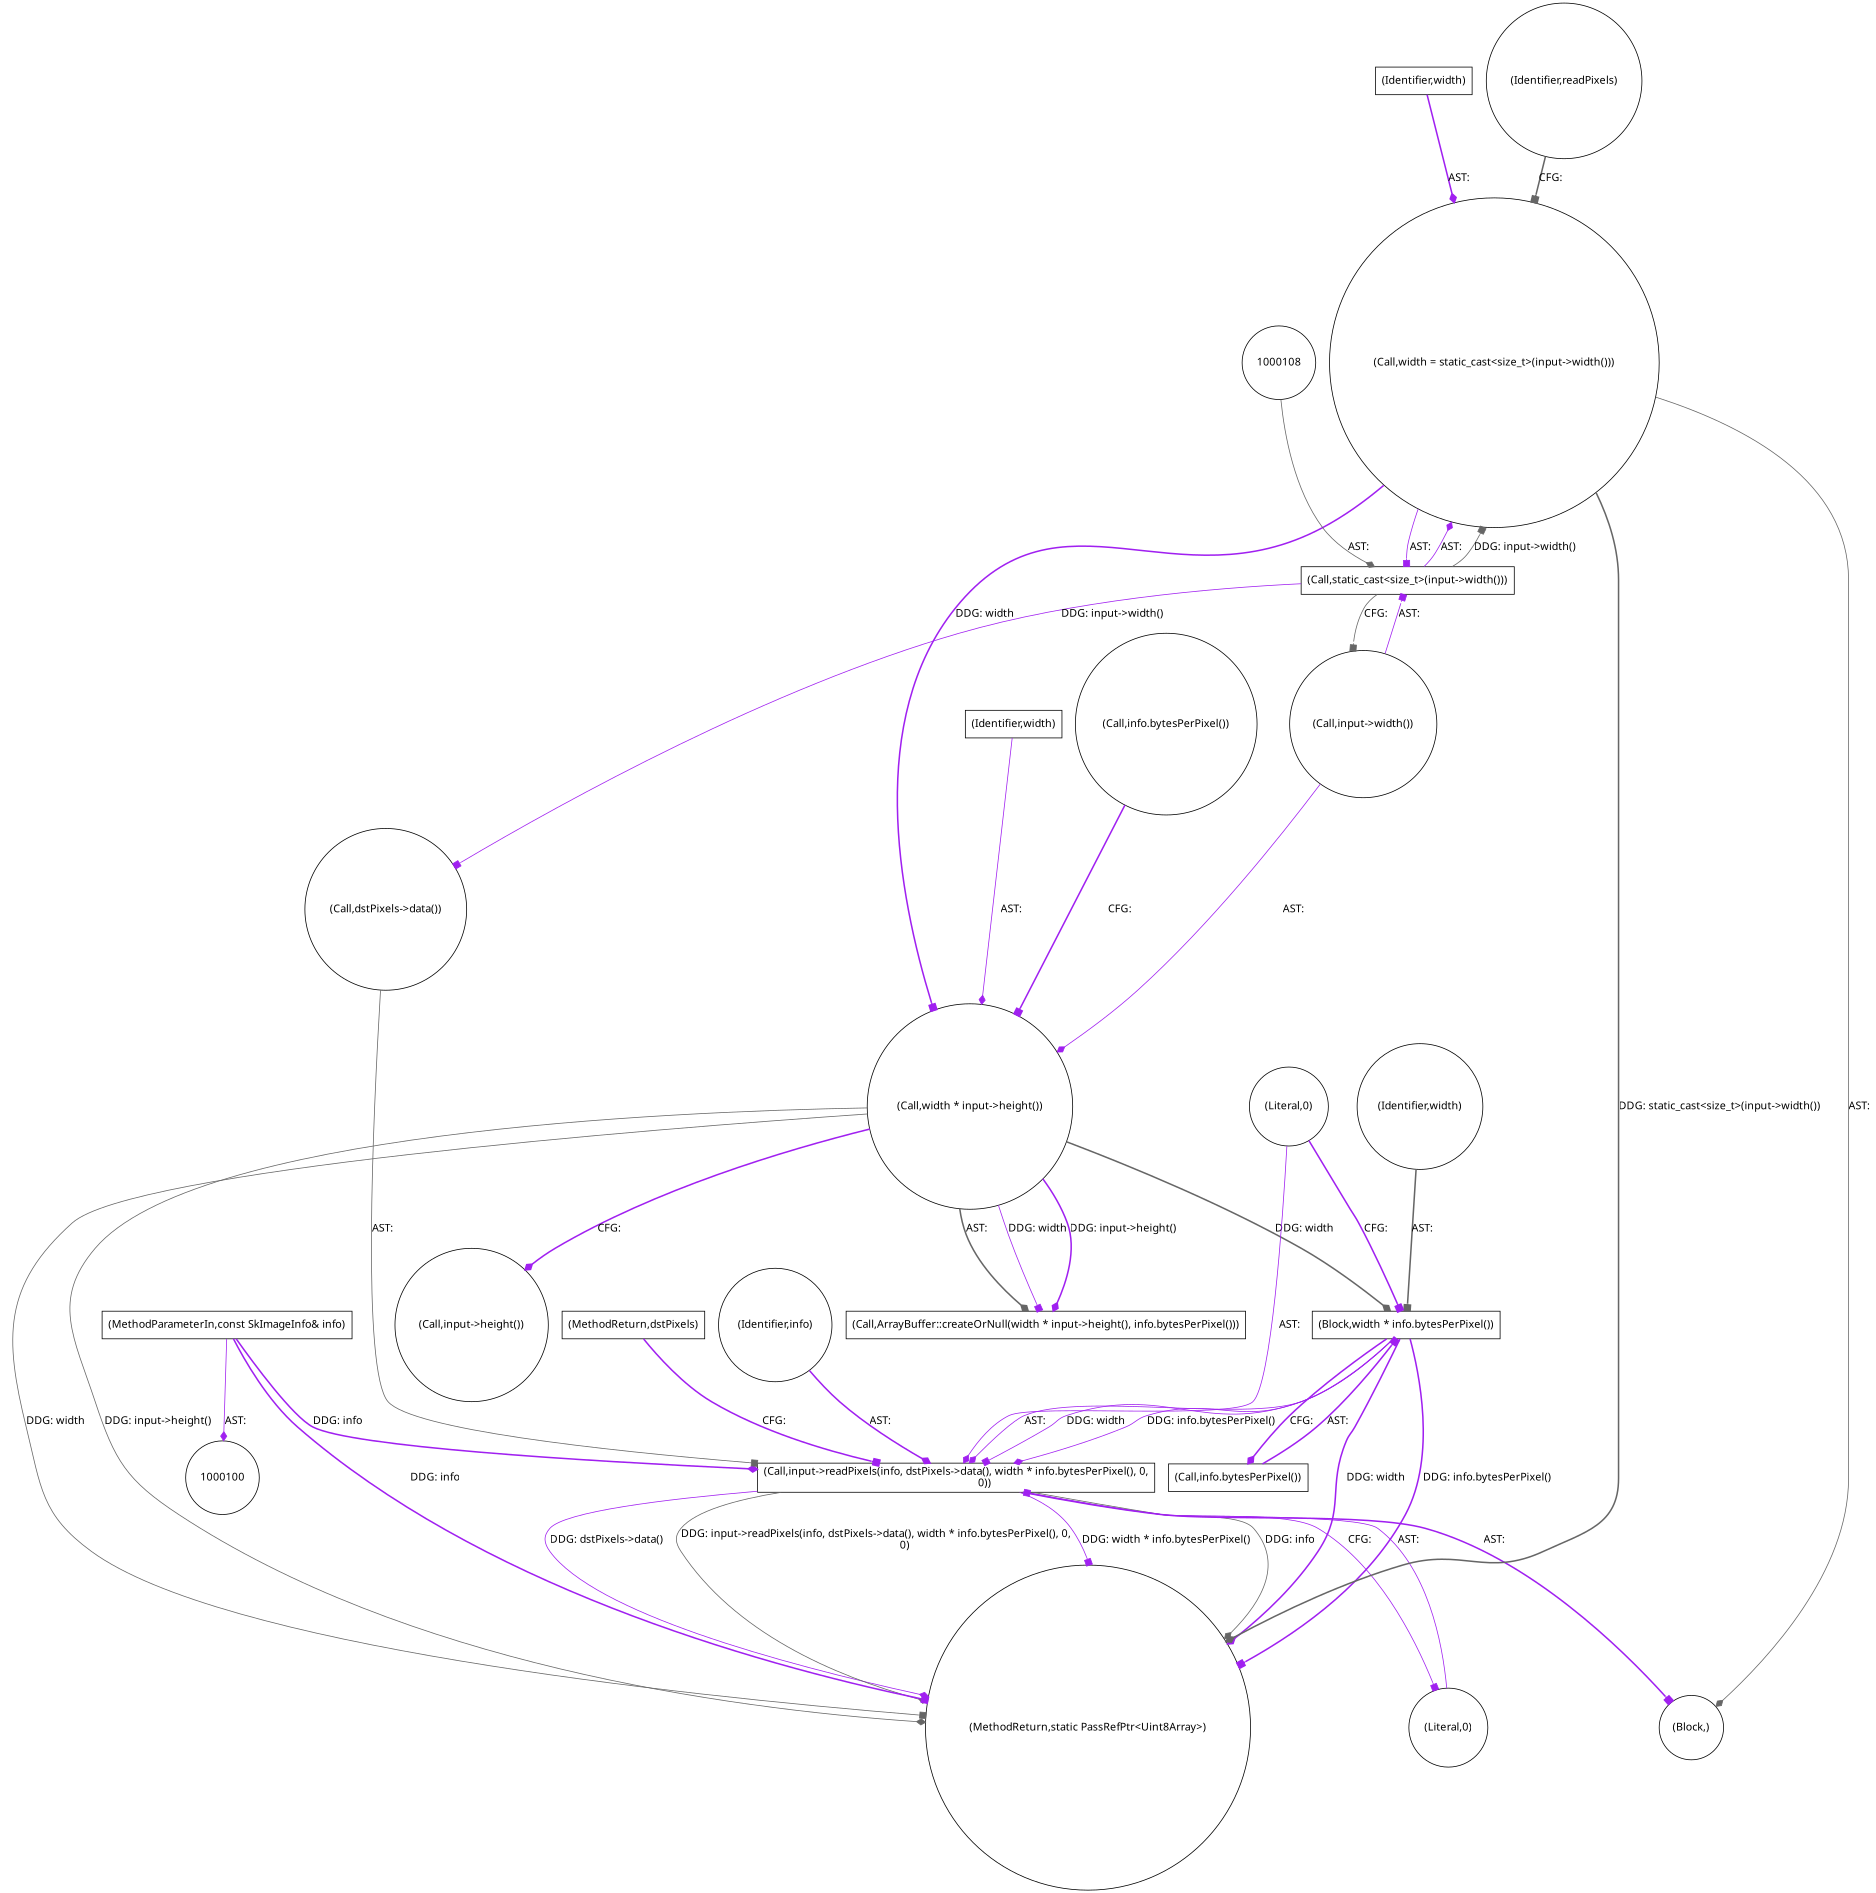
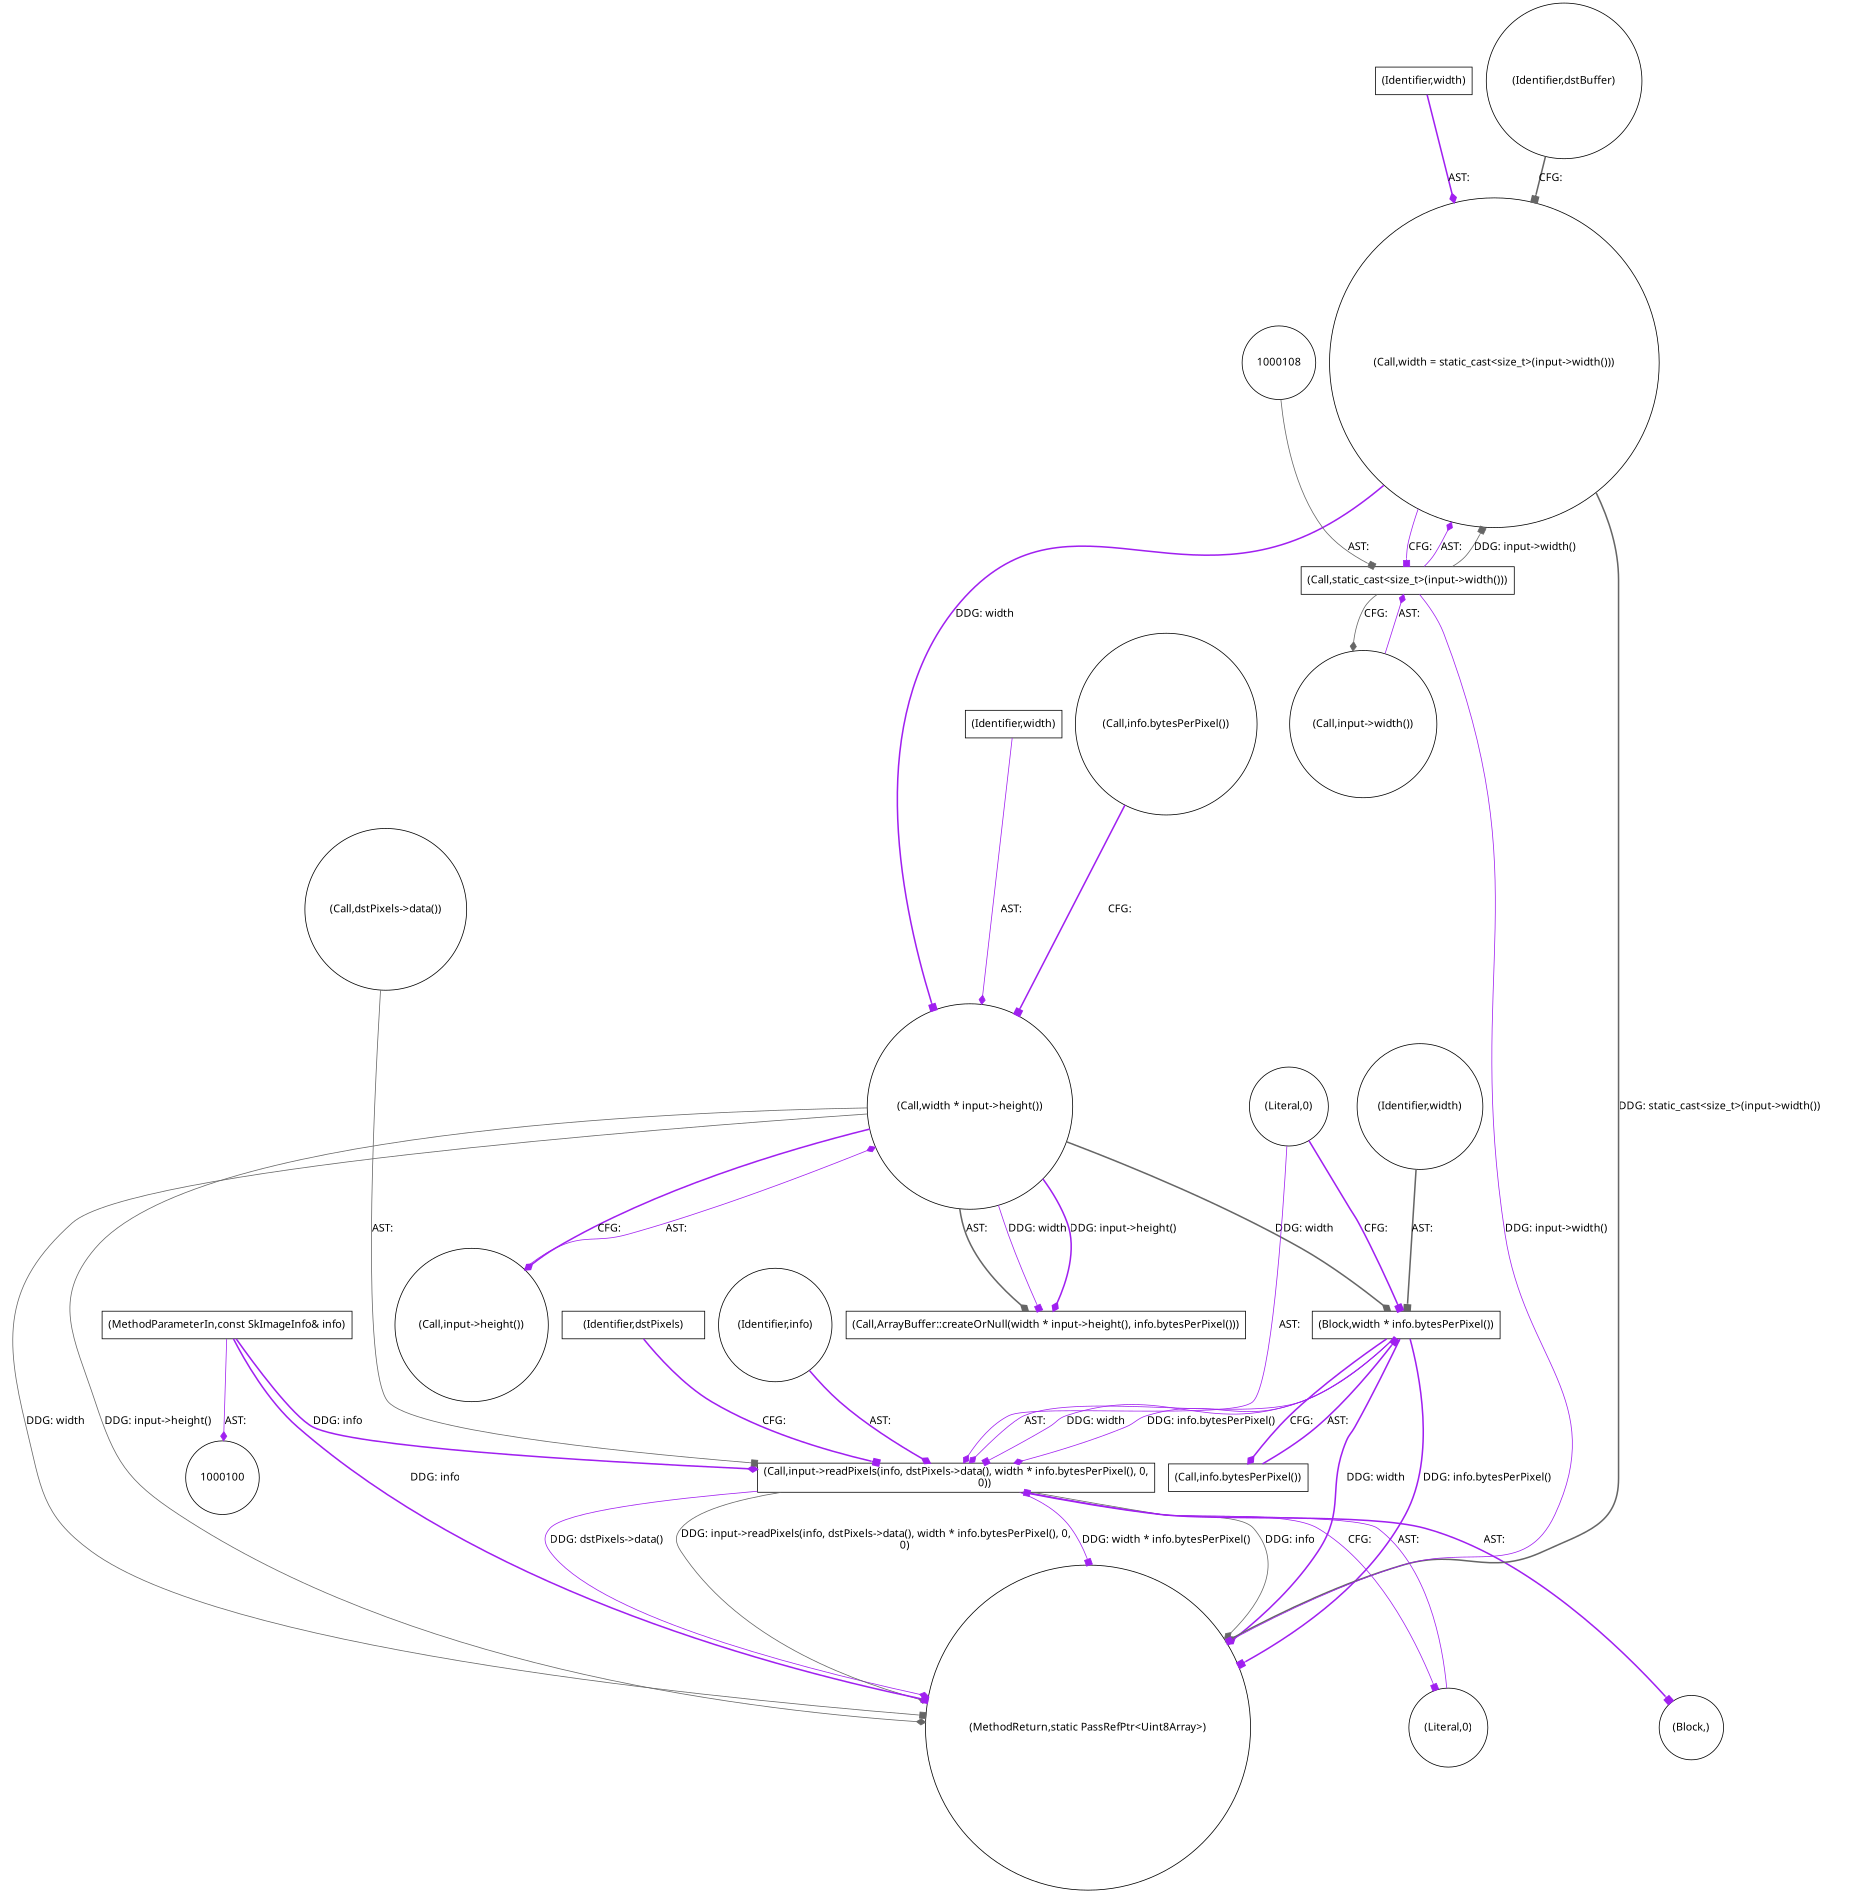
(1564, 81) -> (1564, 81)
(1304, 494) -> (1304, 494)
(1422, 547) -> (1422, 547)
(1361, 615) -> (1361, 615)
(1393, 628) -> (1393, 628)
(863, 666) -> (1505, 1232)
(1203, 926) -> (695, 1214)
(1849, 1018) -> none
(633, 1325) -> (633, 1325)
